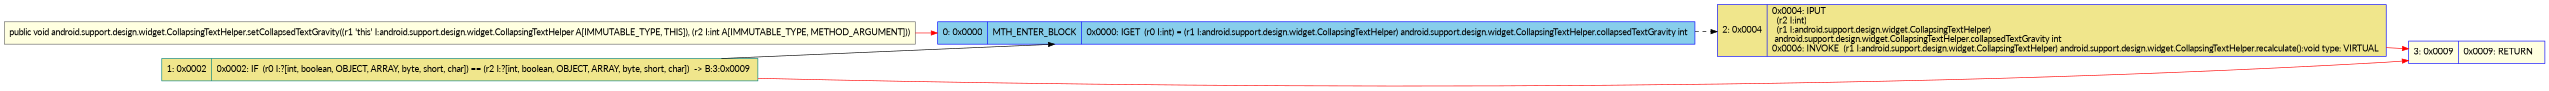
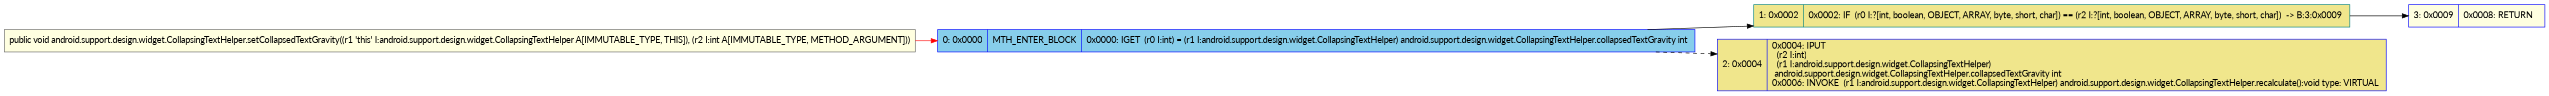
(2394, 48) -> none
(885, 51) -> (1697, 28)
(2502, 52) -> (2502, 16)
(1580, 85) -> (2376, 16)
